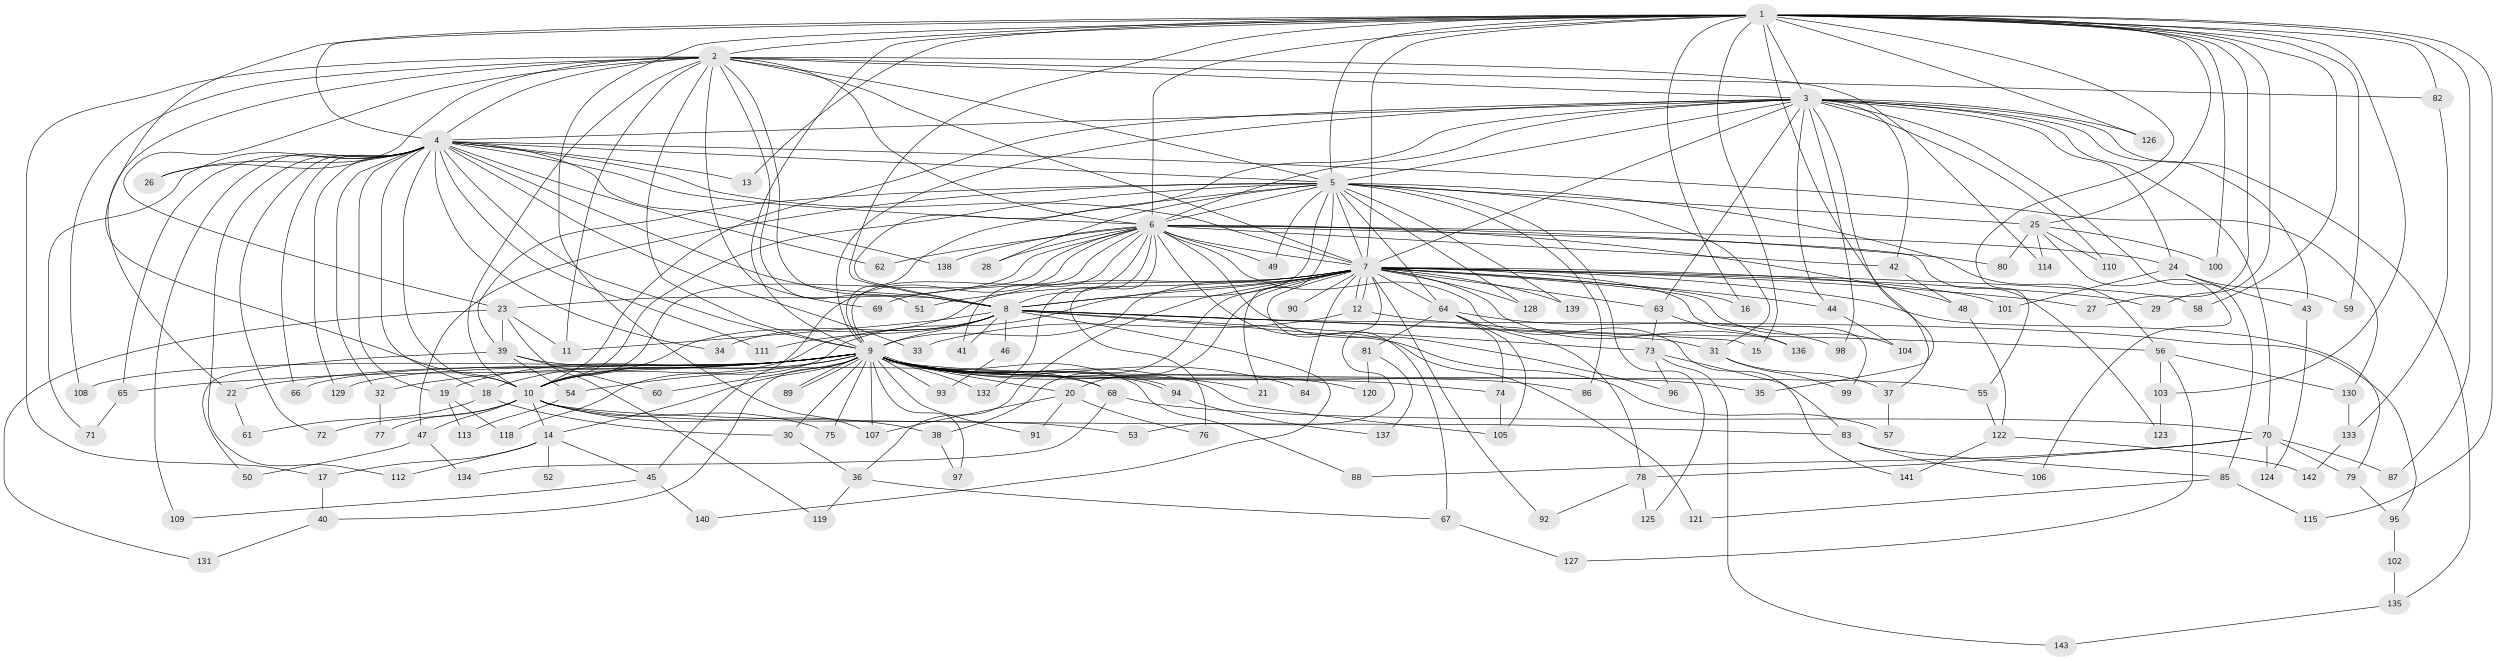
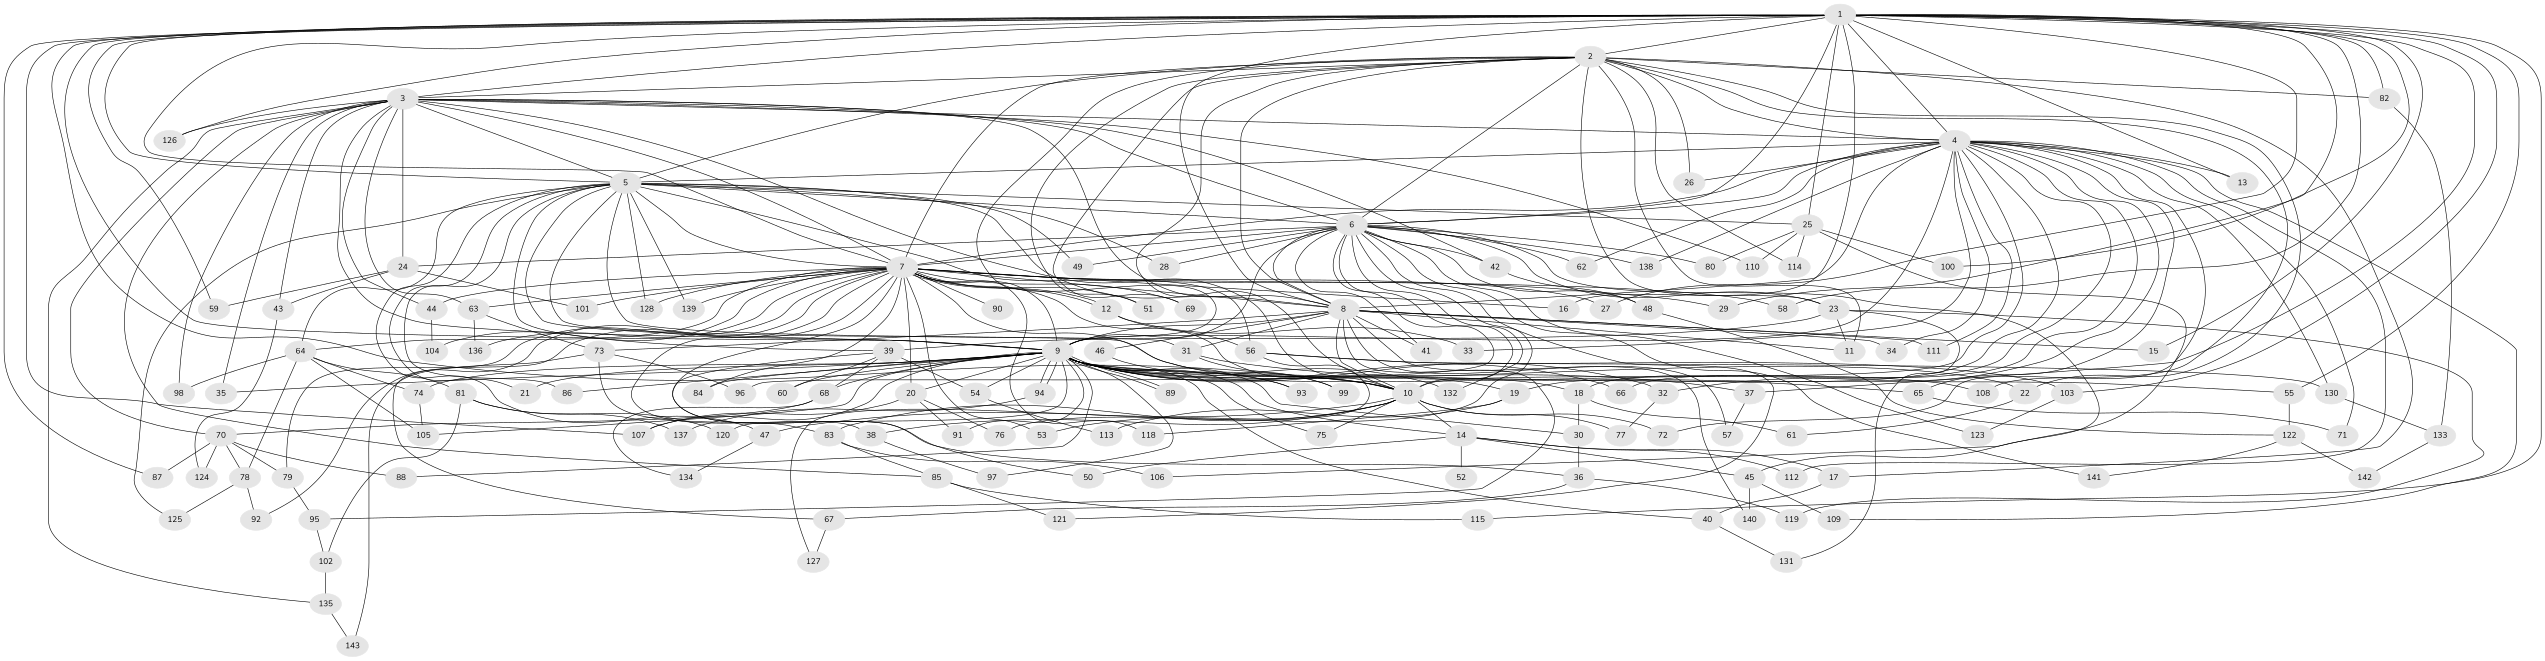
(338, 394) -> none
(337, 460) -> (1274, 452)
none -> (387, 463)
